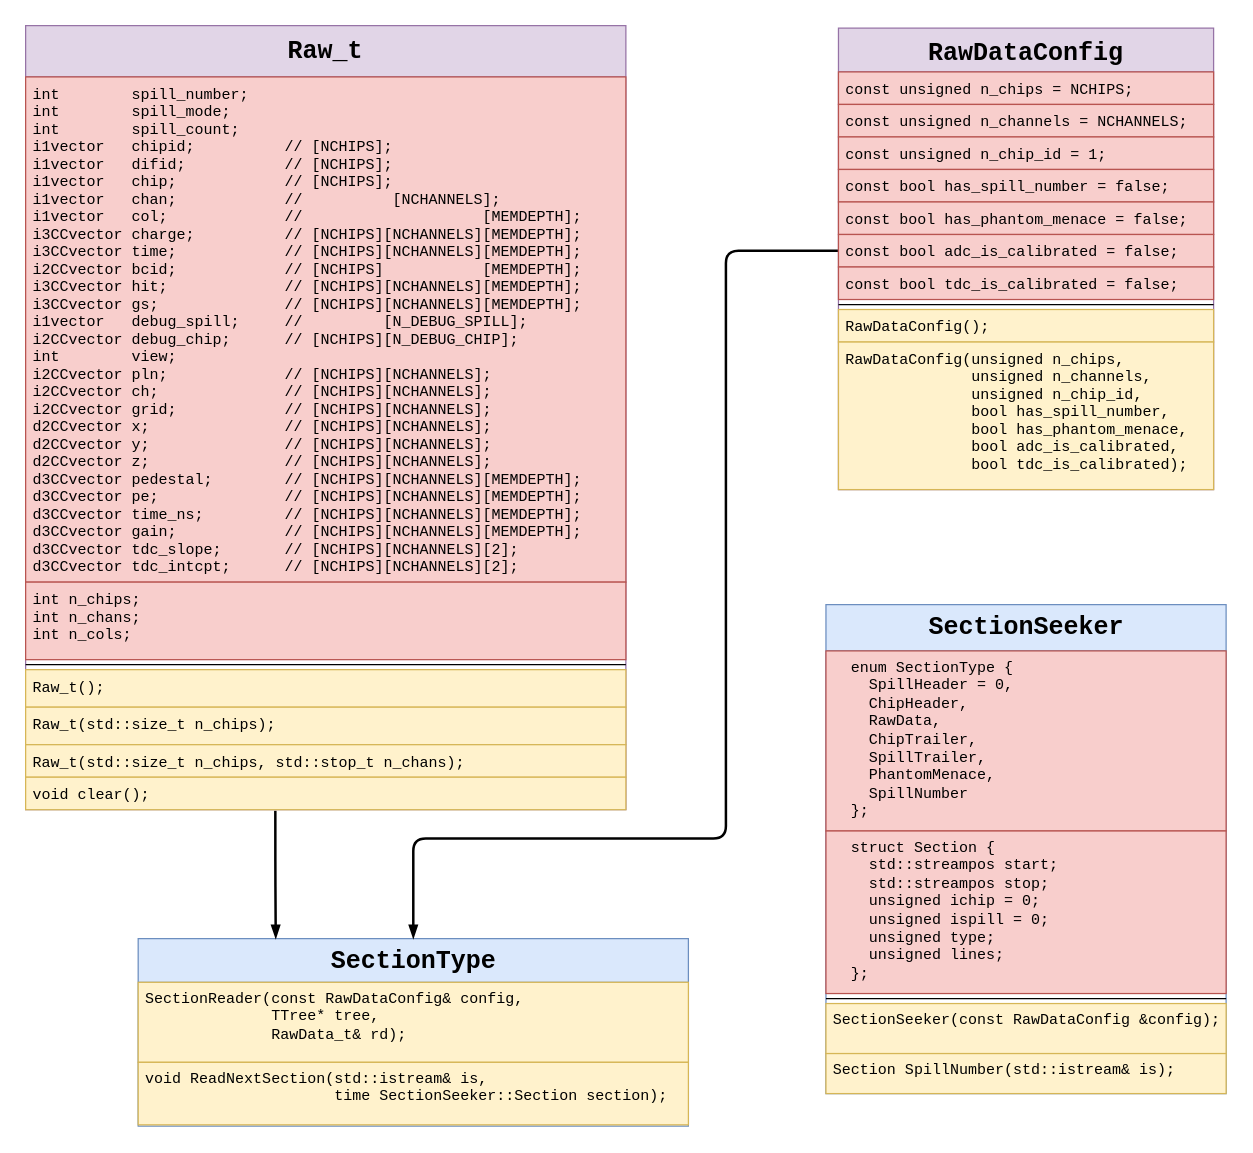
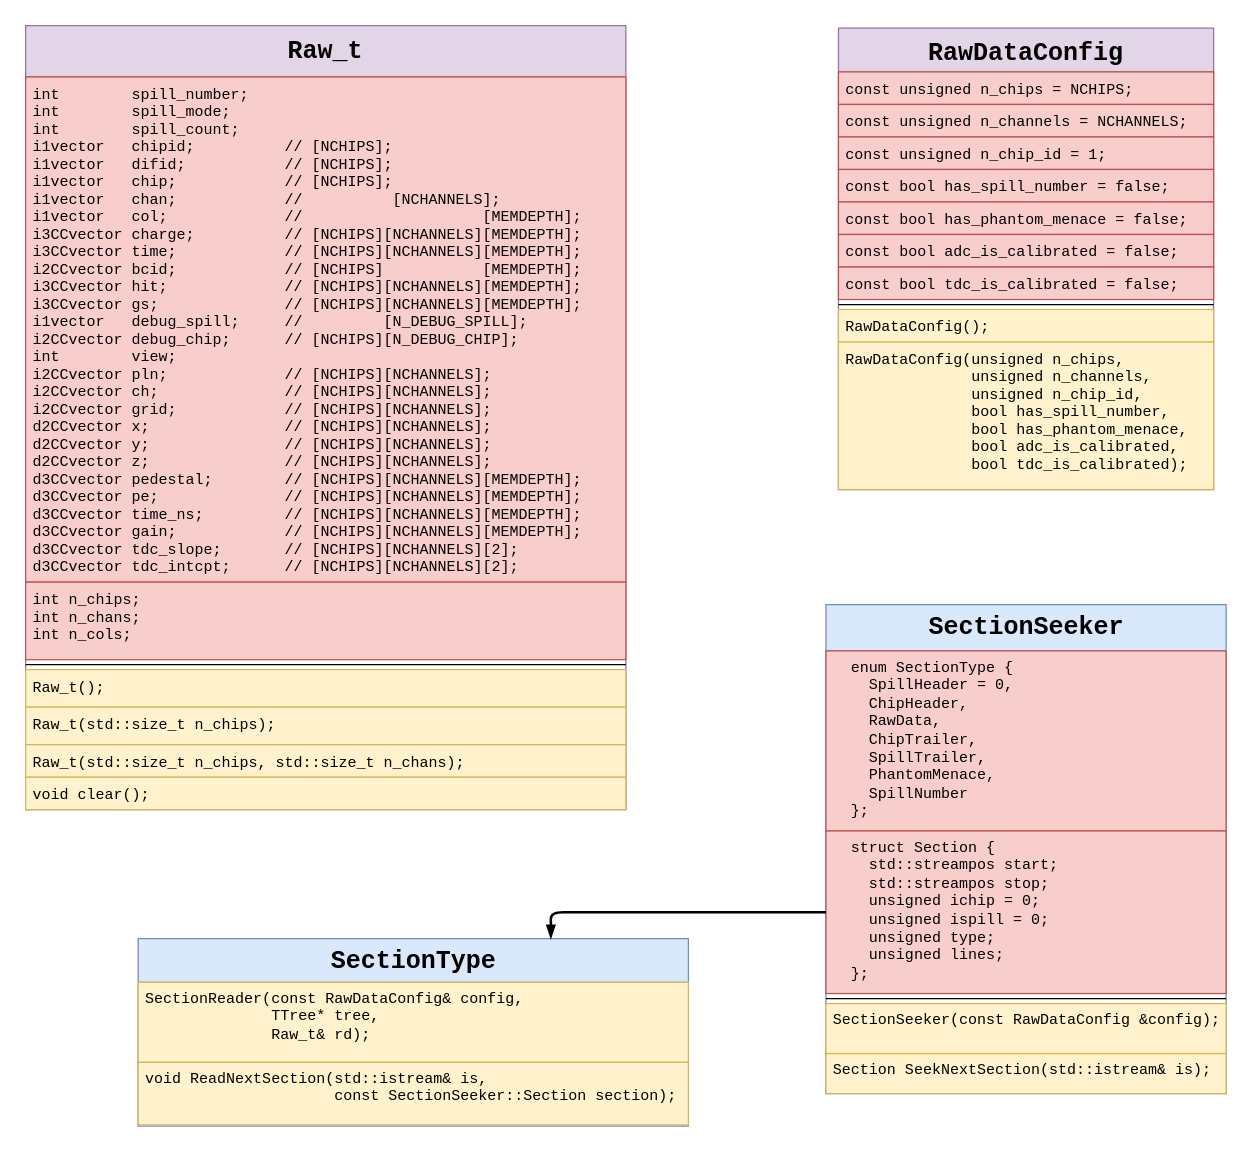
(726, 682) -> none
(213, 761) -> (211, 761)
(275, 868) -> none
none -> (685, 912)
(310, 1018) -> (310, 1018)
(971, 1071) -> (992, 1071)
(288, 1089) -> (290, 1089)
